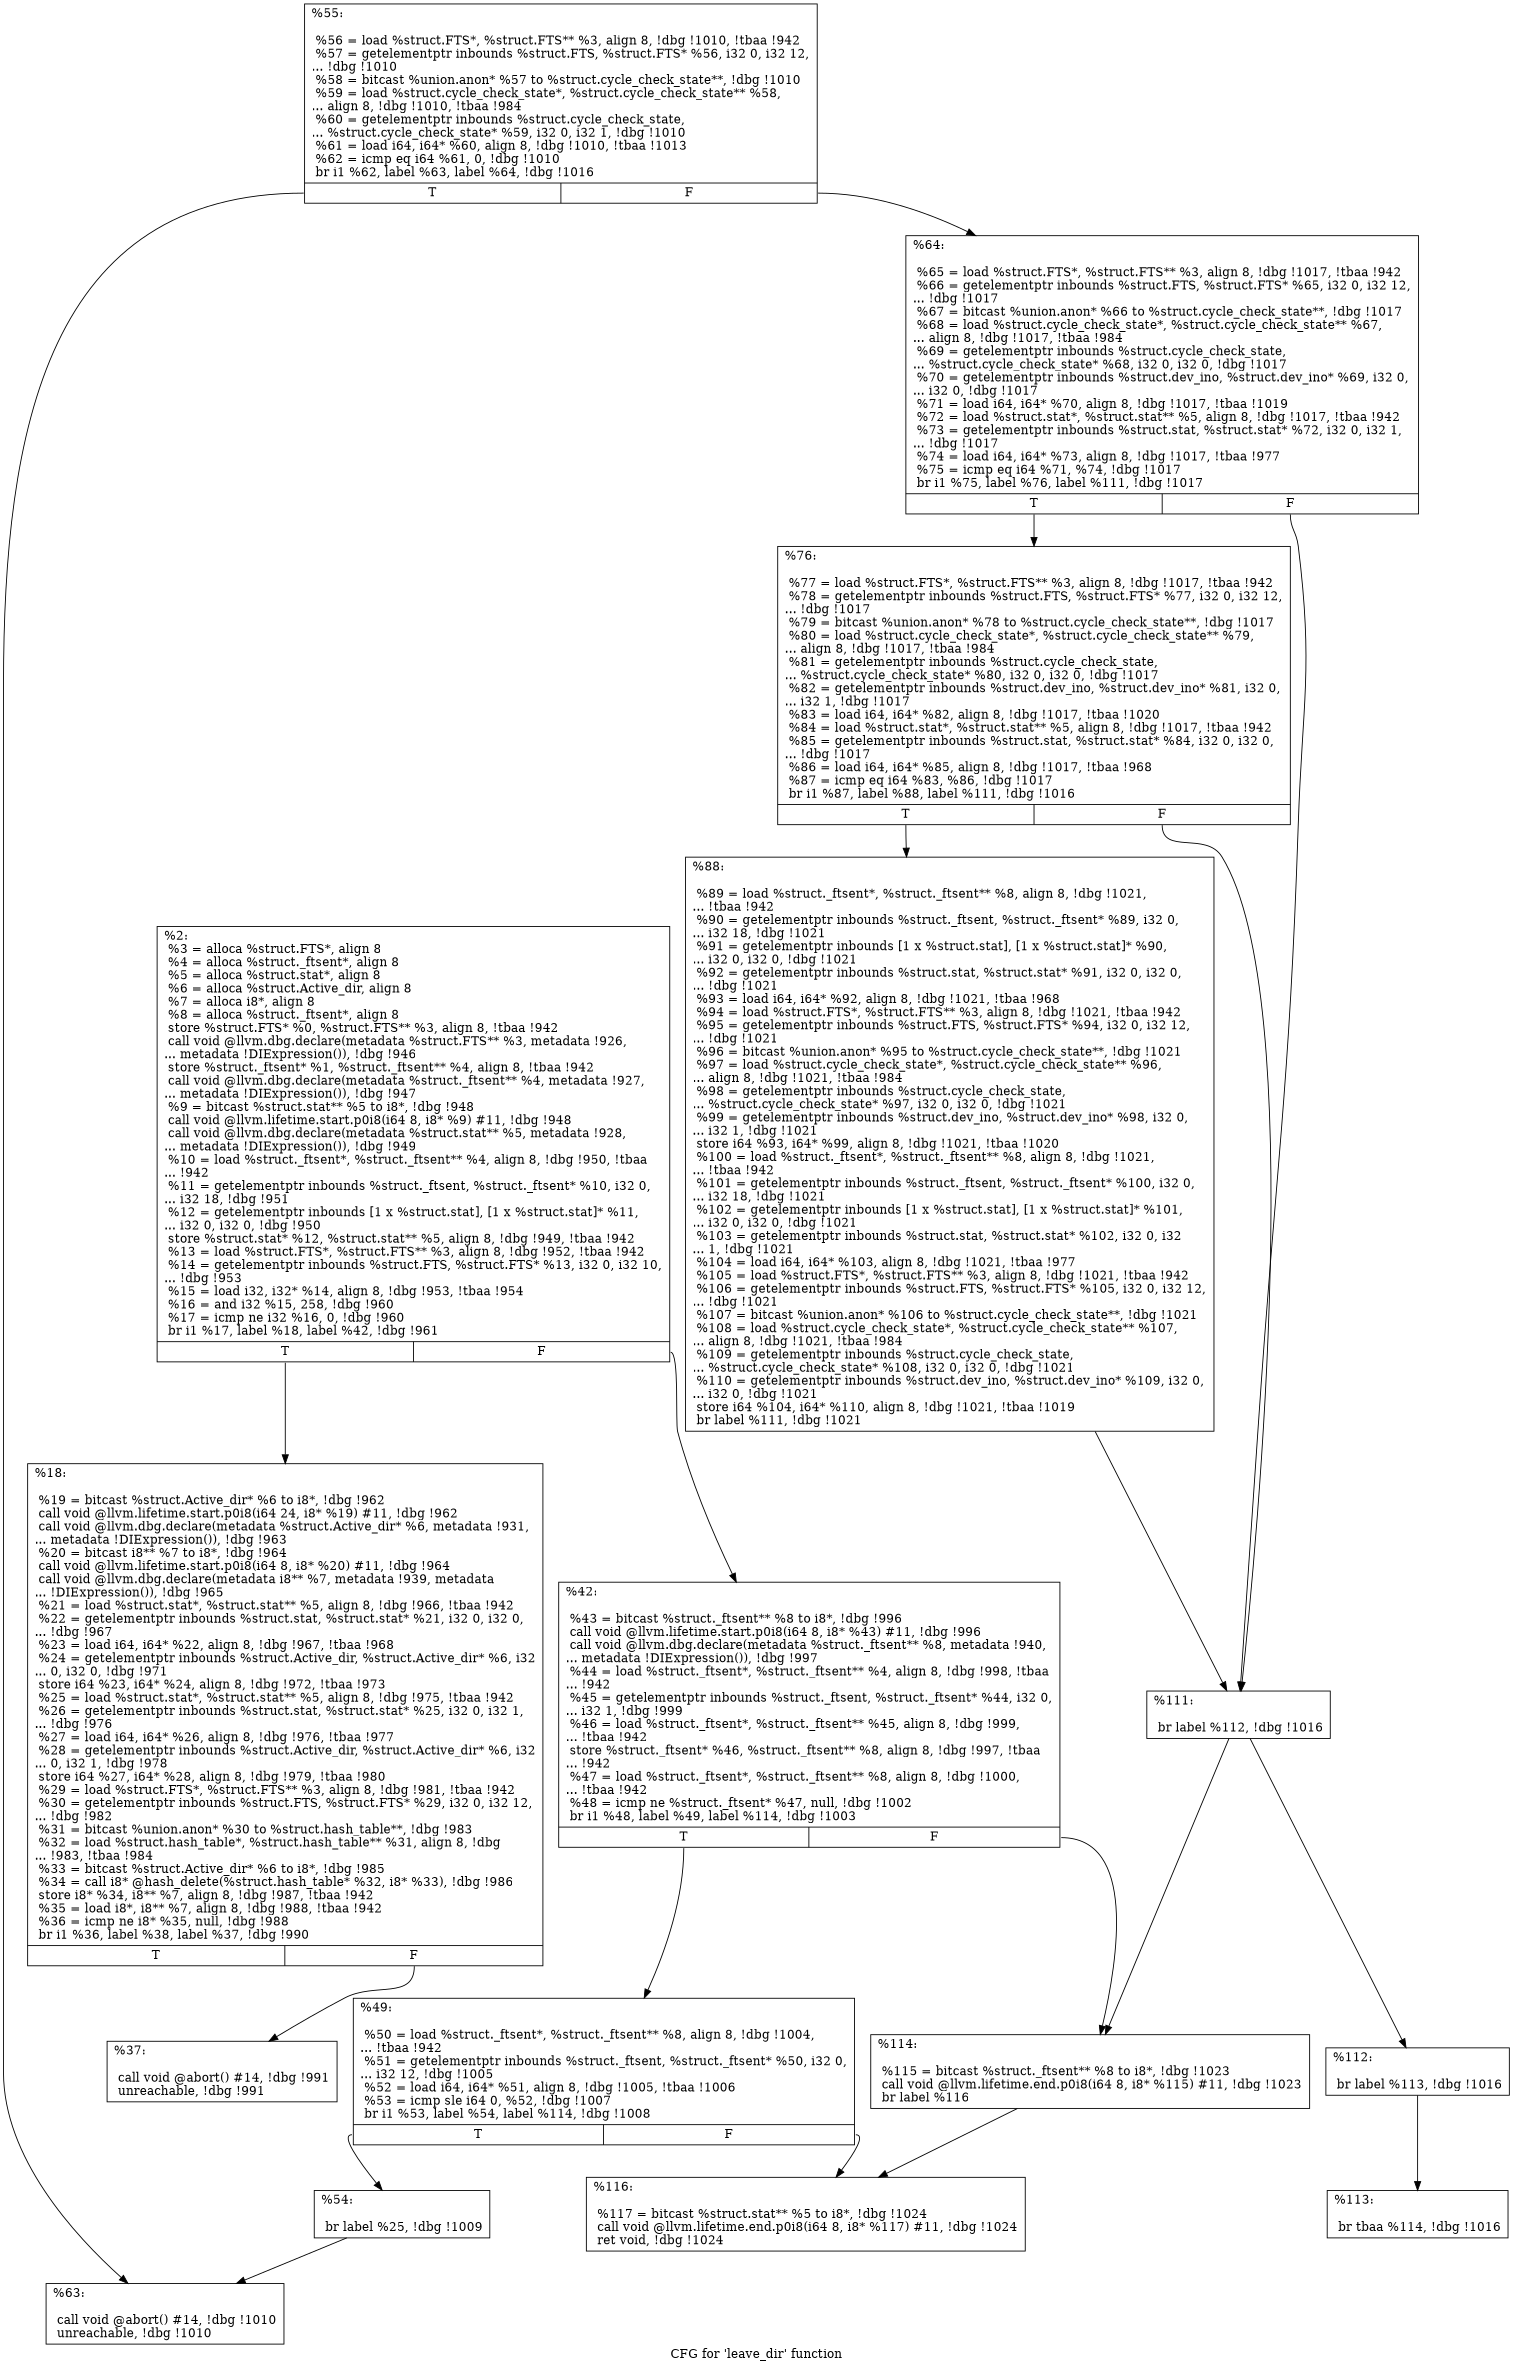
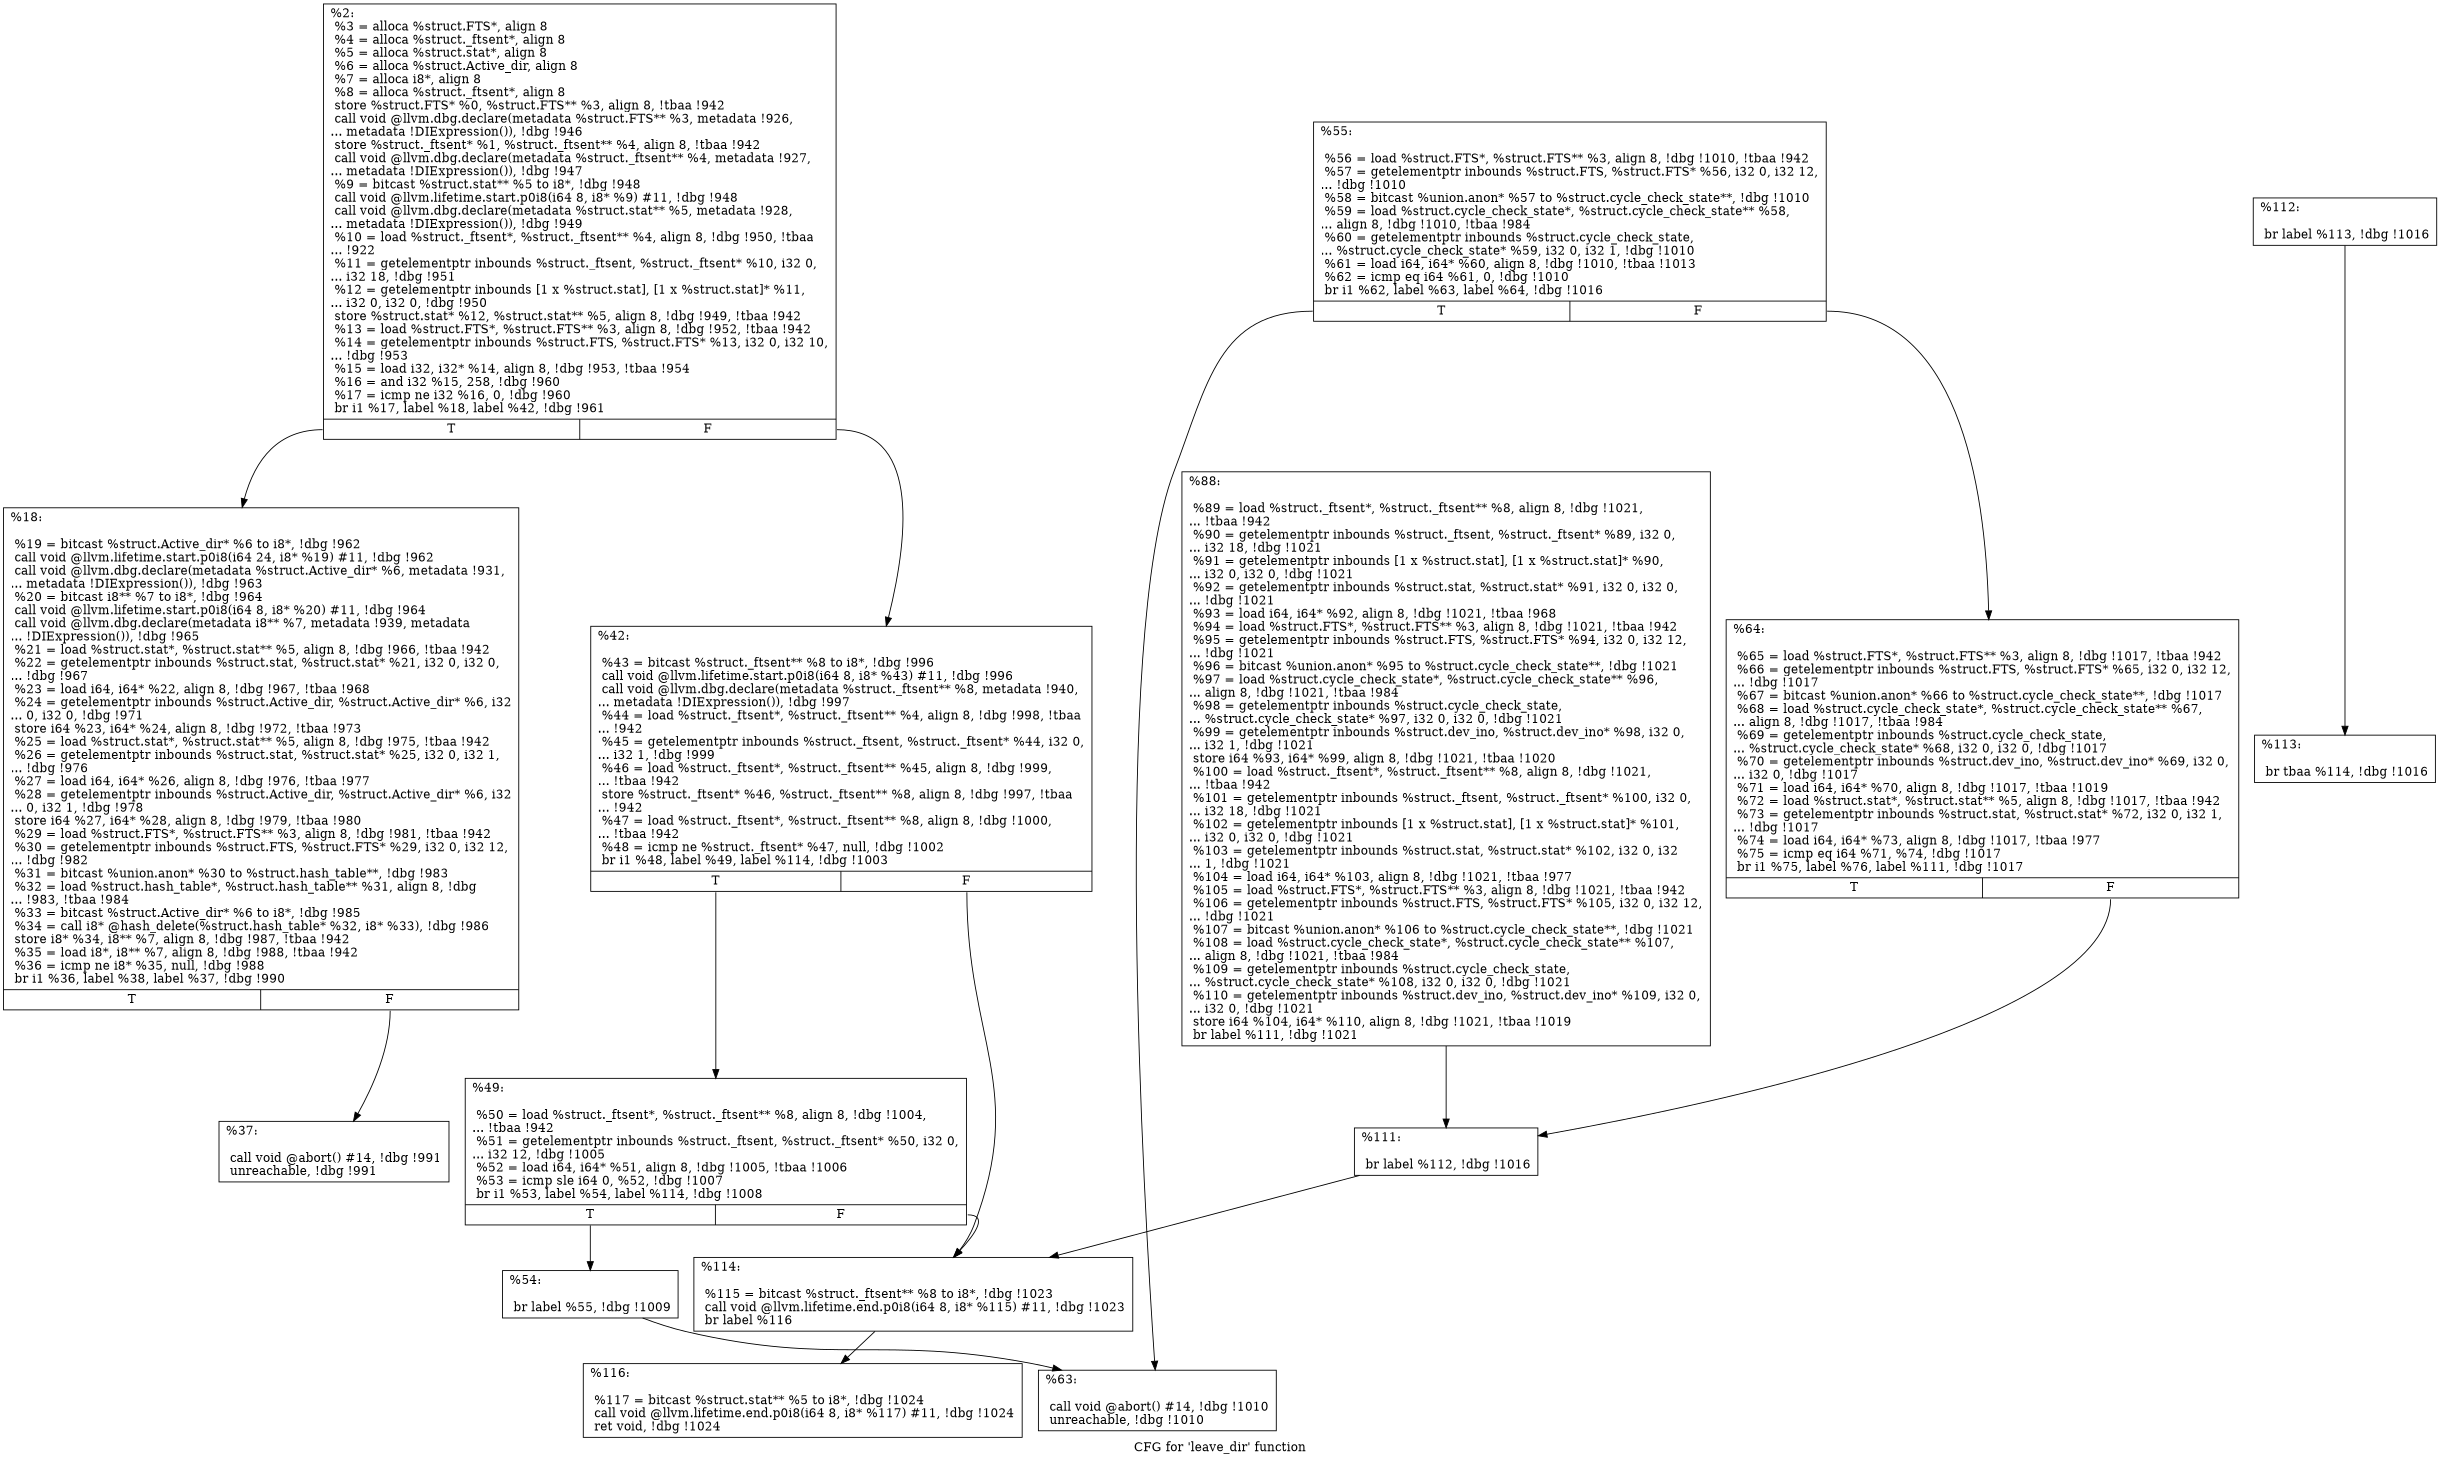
(1034, 686) -> none
(187, 1173) -> (353, 251)
(1326, 1889) -> none
(854, 2153) -> (975, 1231)
(402, 2227) -> (590, 1307)
